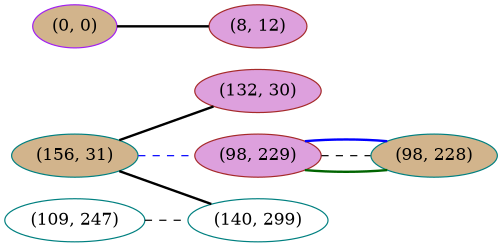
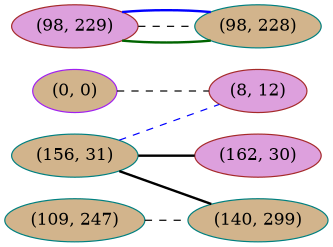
(163, 26) -> (163, 91)
(258, 91) -> (258, 156)
(166, 156) -> (169, 122)
(75, 220) -> (75, 220)
(258, 220) -> (258, 220)
